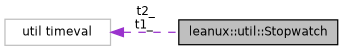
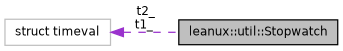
(58, 32) -> (58, 32)
